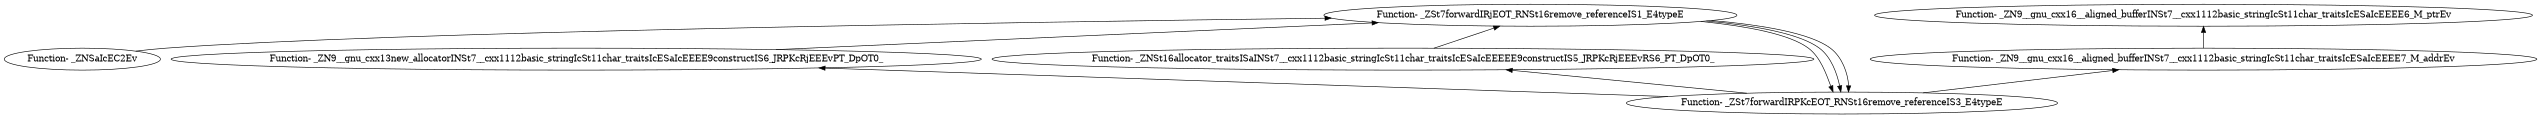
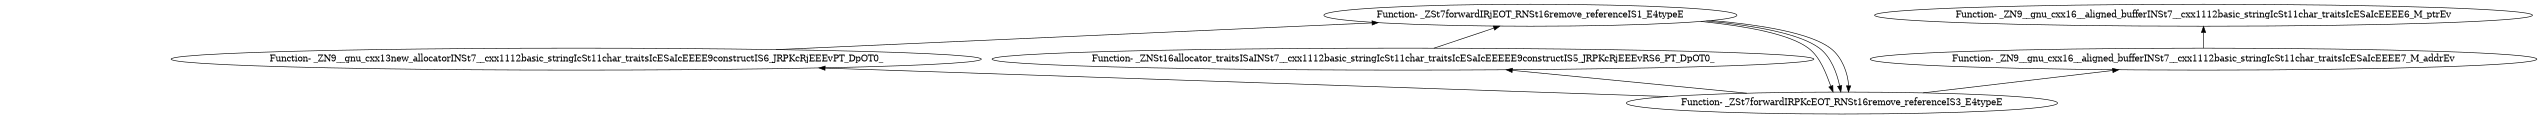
(82, 59) -> none
